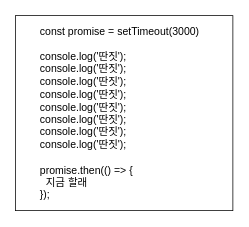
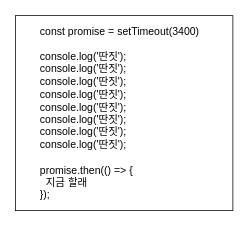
(104, 113) -> (104, 113)
